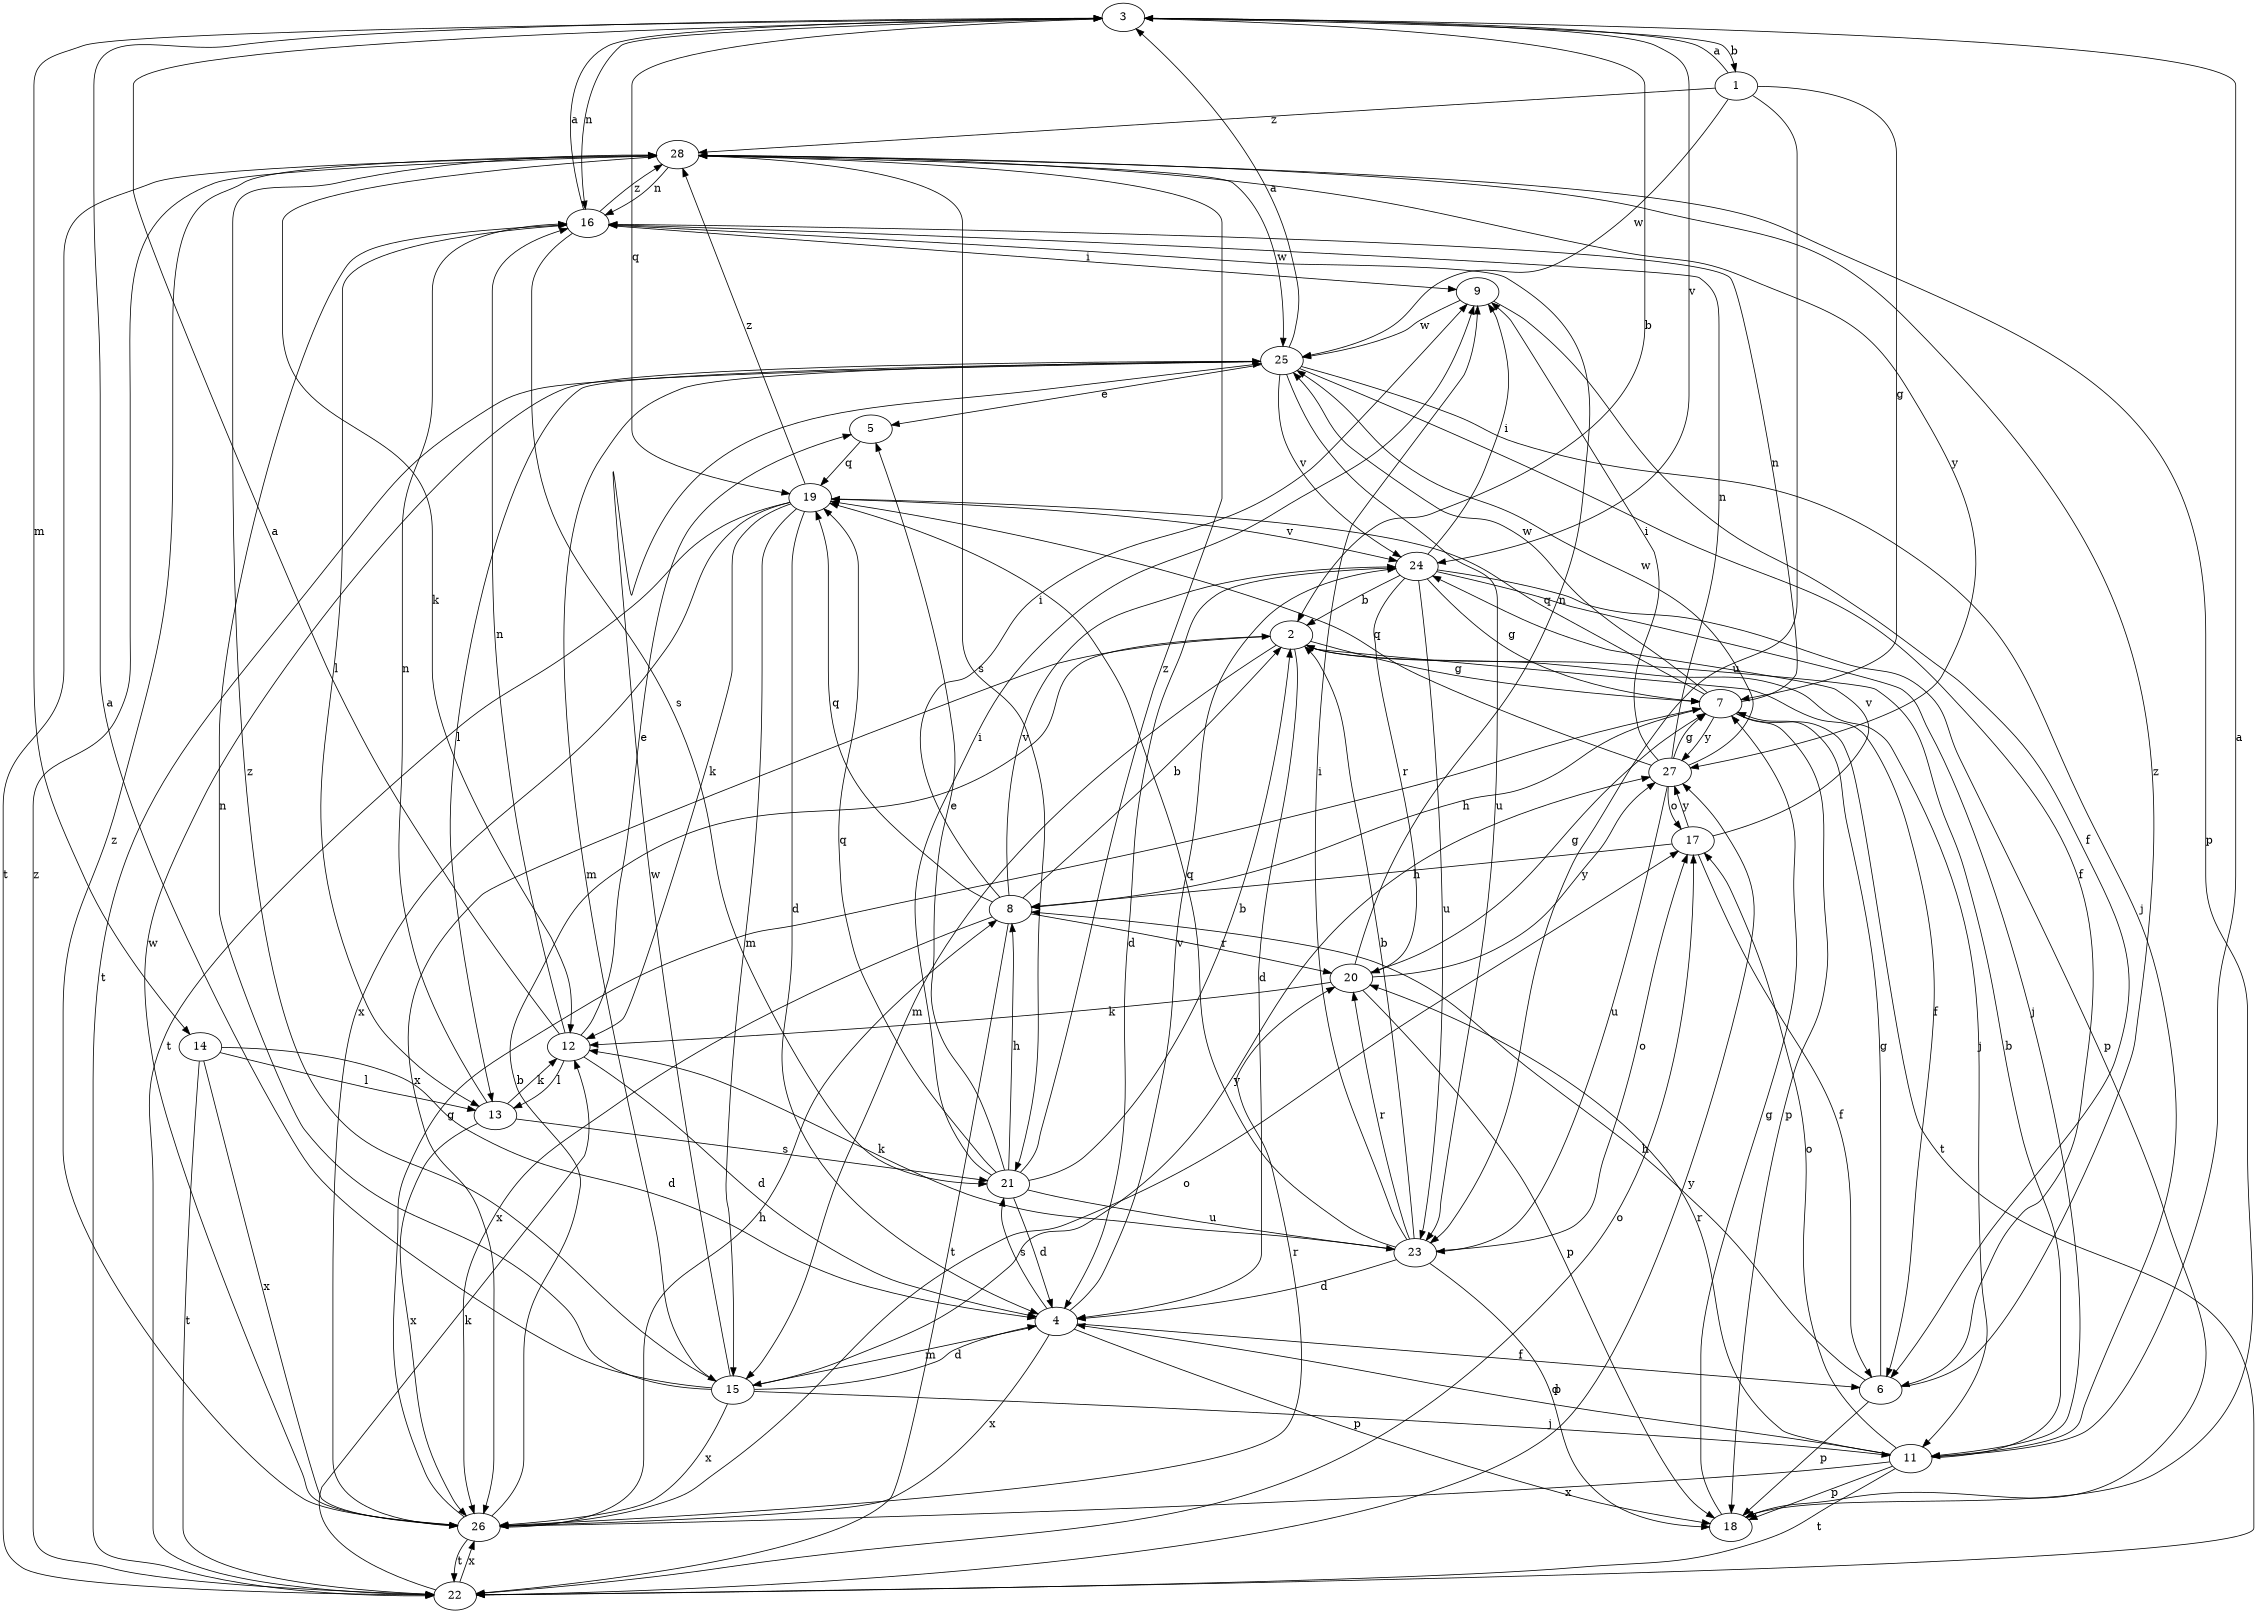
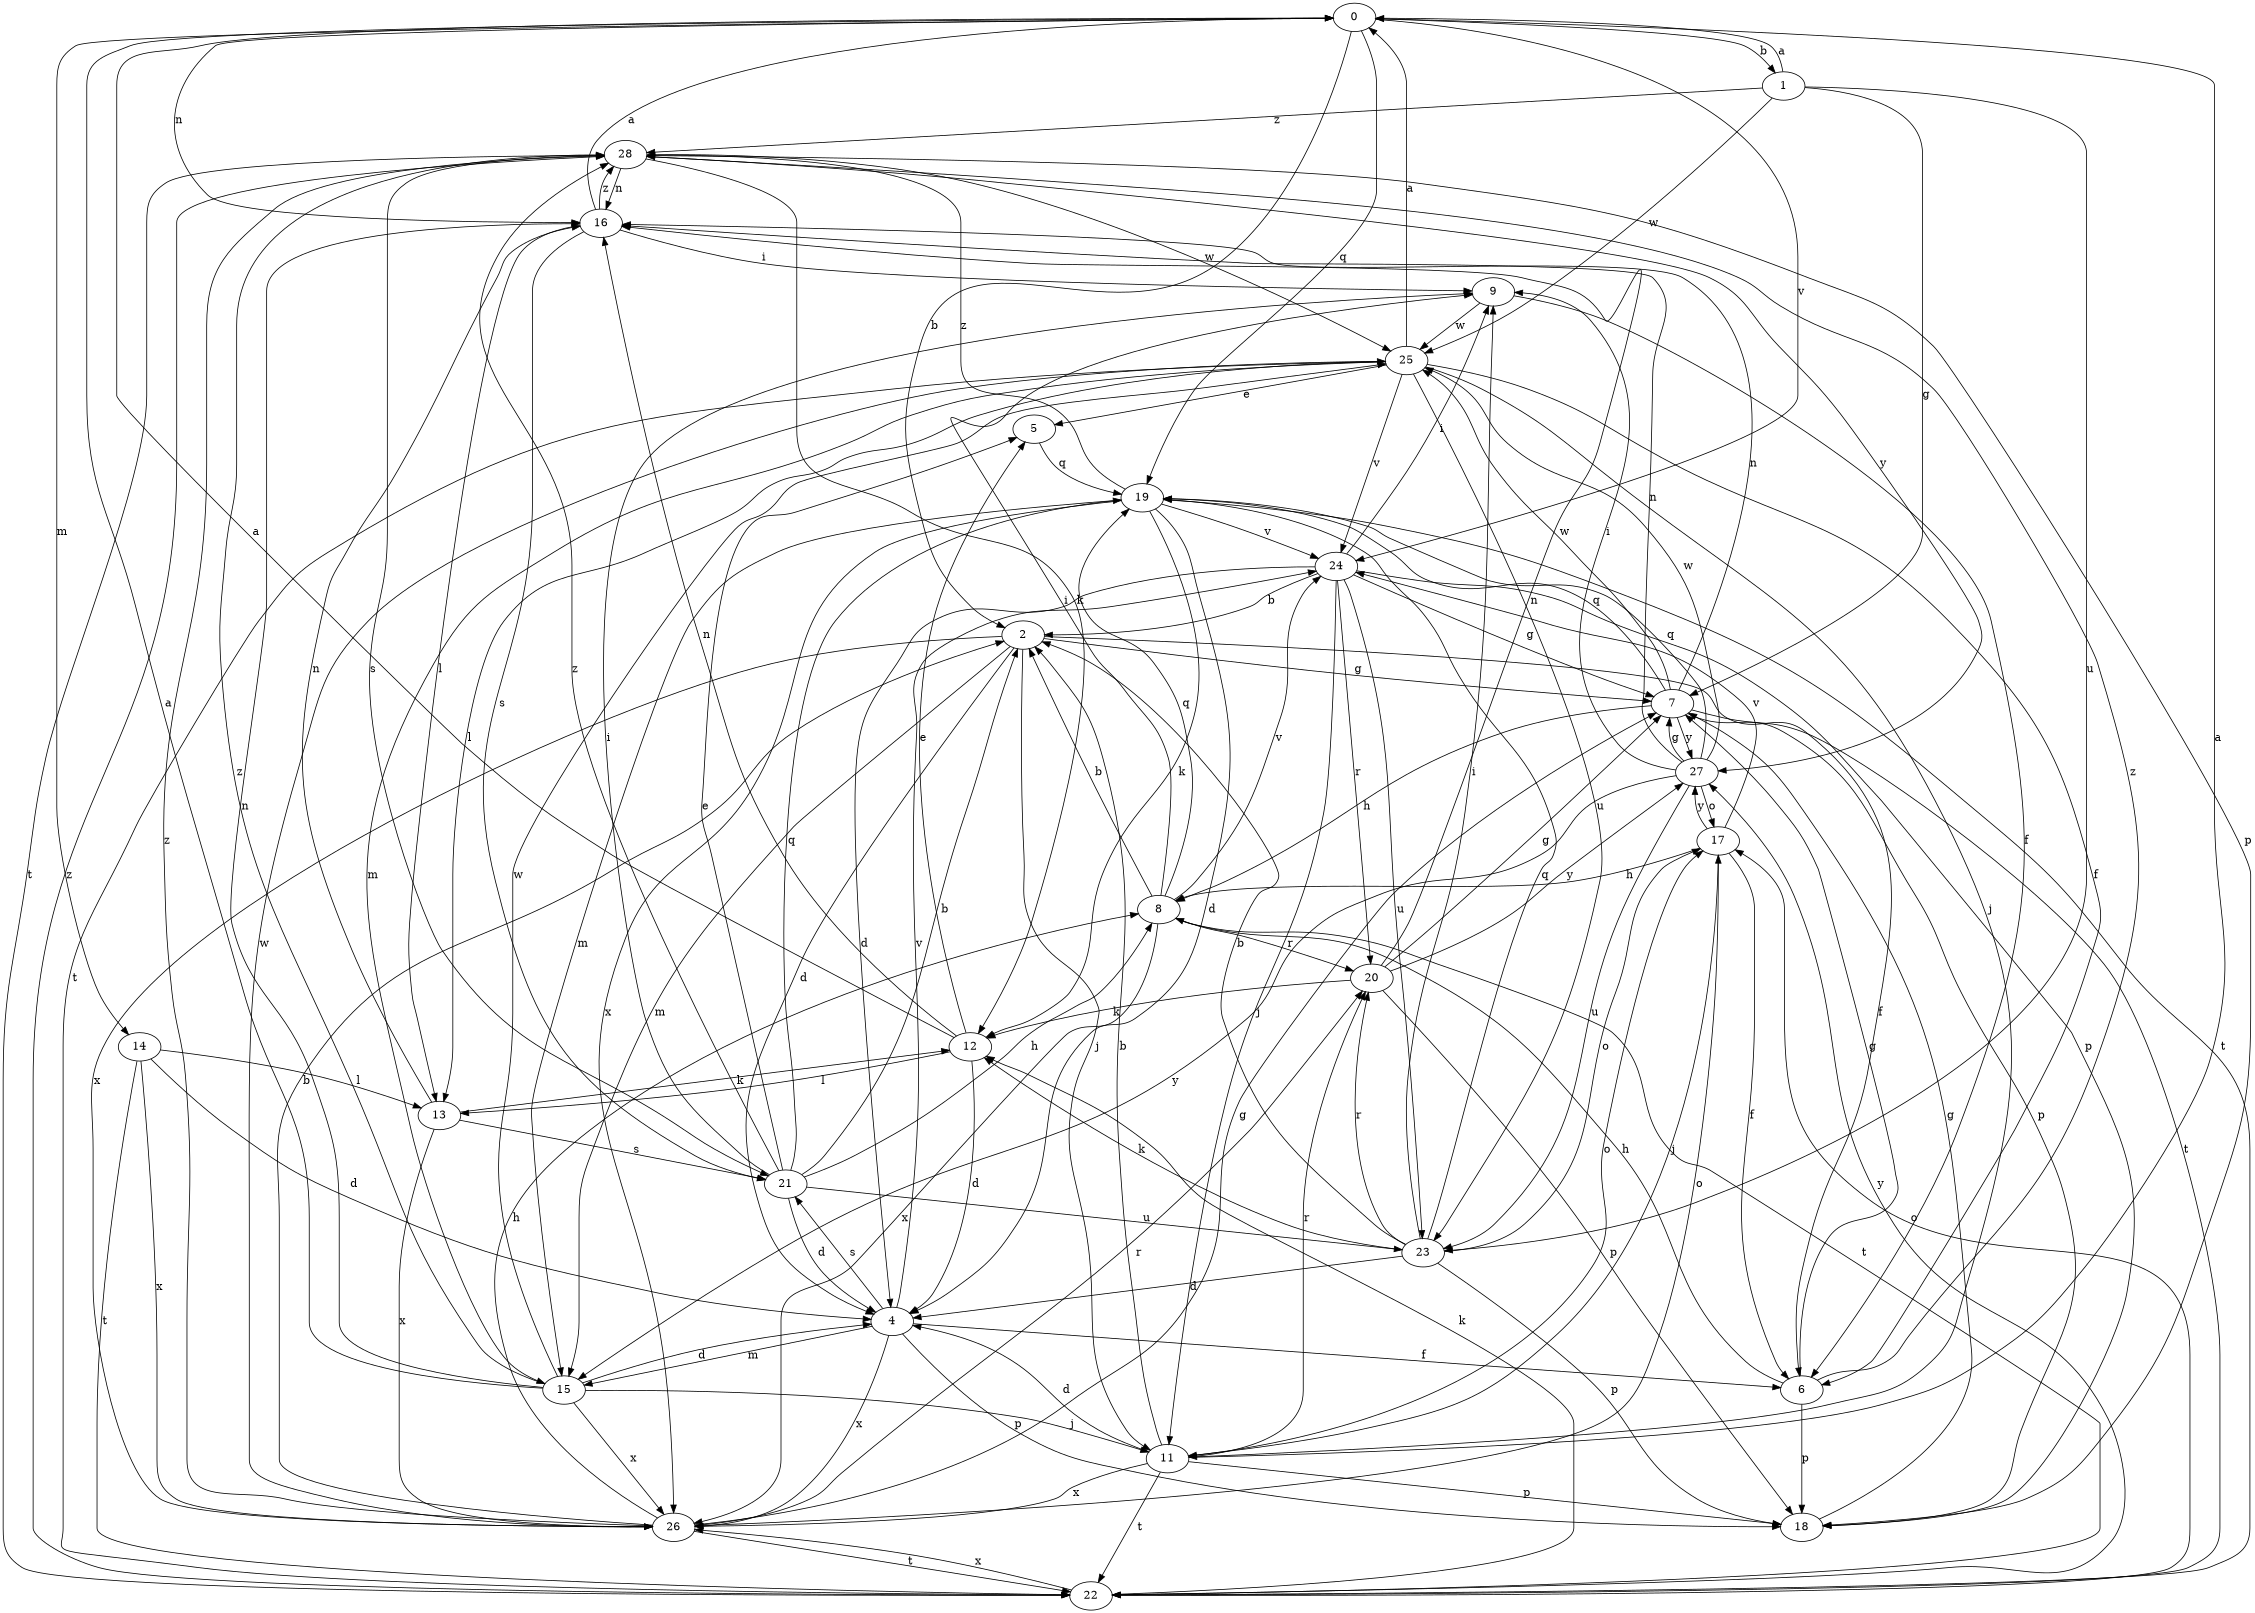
(1123, 17) -> (1355, 17)
(1215, 1103) -> (1150, 1088)
none -> (1599, 1285)
